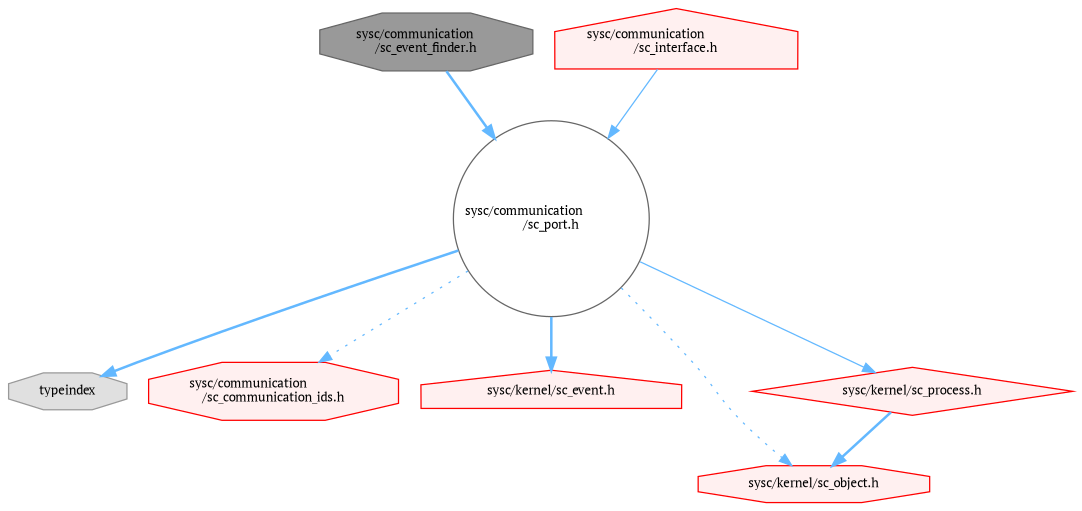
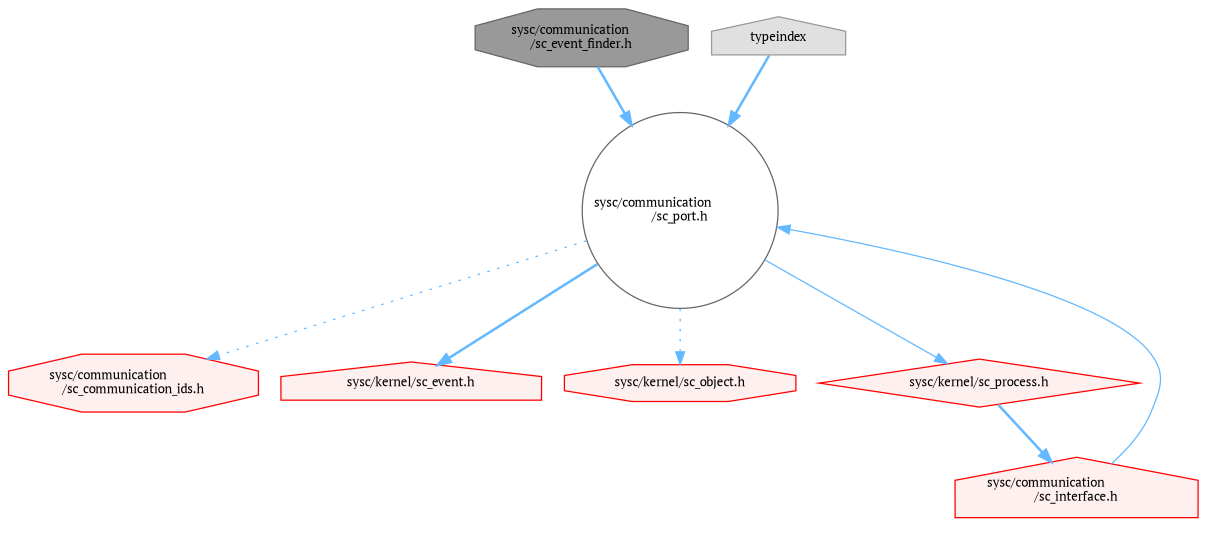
(286, 309) -> (752, 85)
(68, 391) -> (779, 38)
(867, 435) -> (1020, 428)
